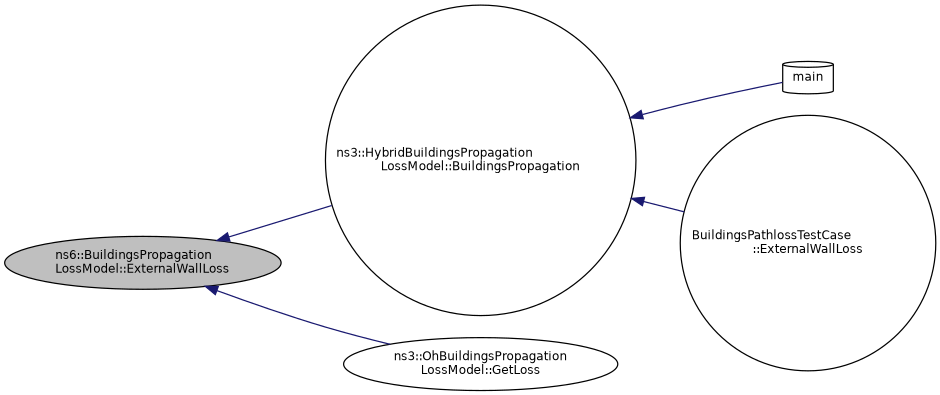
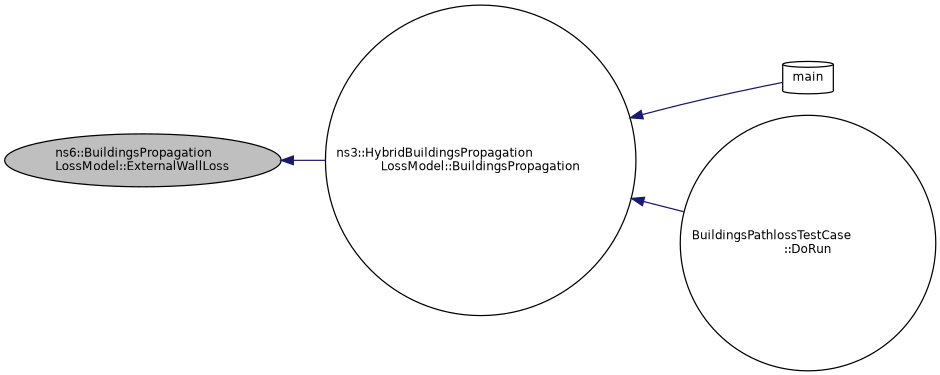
(808, 243) -> (808, 243)
(481, 364) -> none
